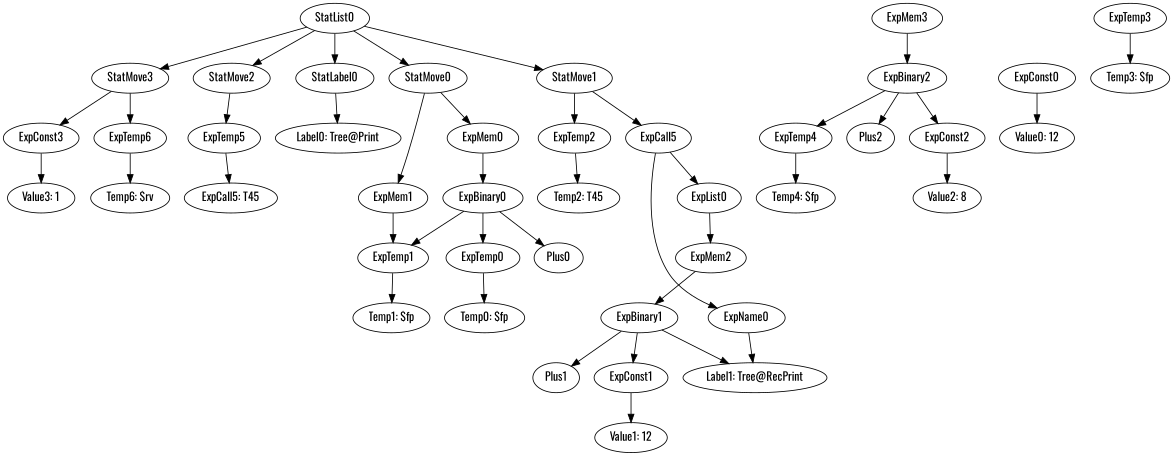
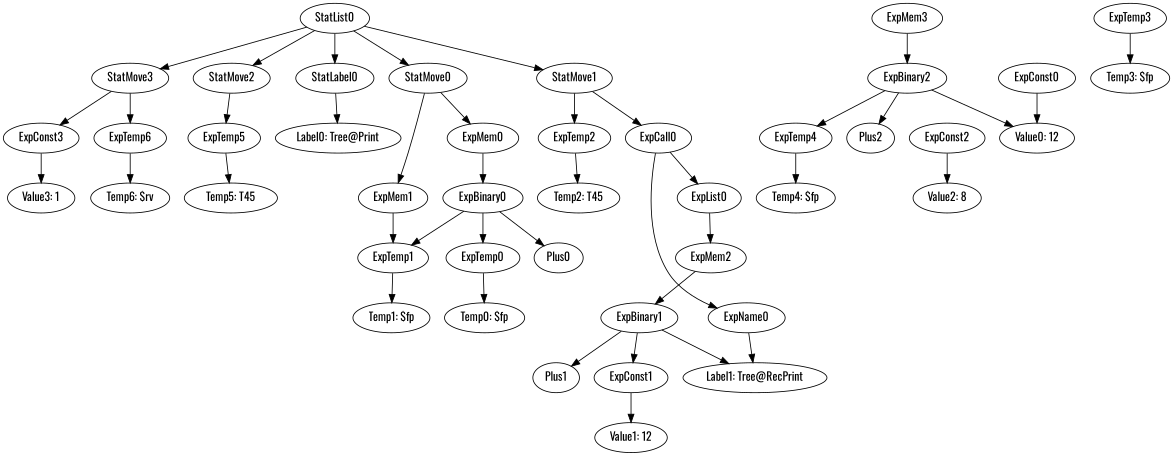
(925, 105) -> (969, 107)
(658, 138) -> (658, 138)
(231, 198) -> (231, 198)
